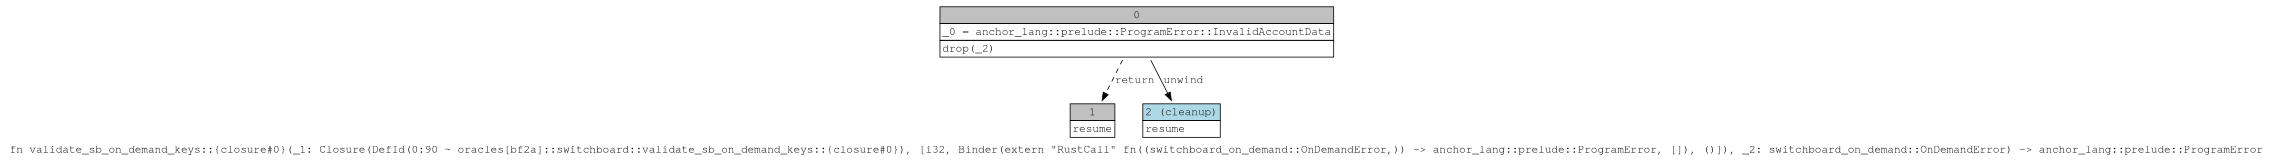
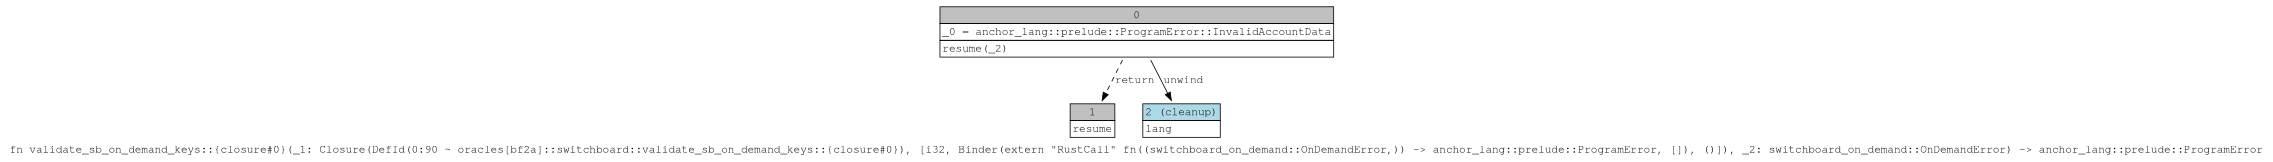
(969, 48) -> (976, 48)
(1165, 129) -> (1159, 129)
